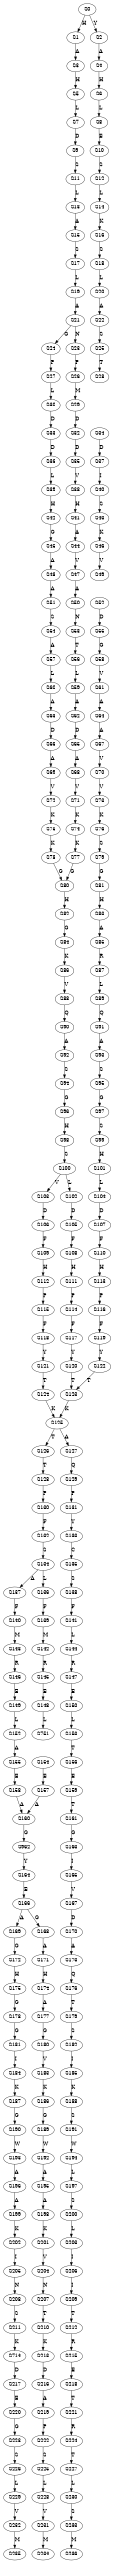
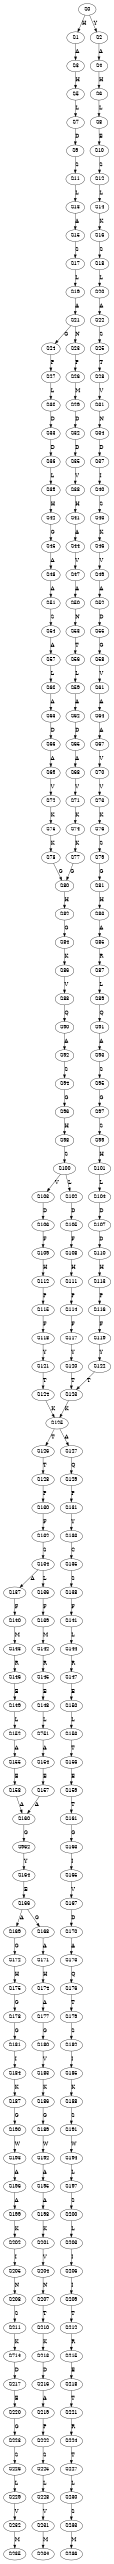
none -> (100, 405)
none -> (100, 587)
(101, 1239) -> (101, 1239)
none -> (43, 1747)
